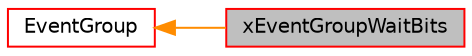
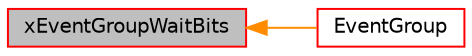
(201, 28) -> (292, 28)
